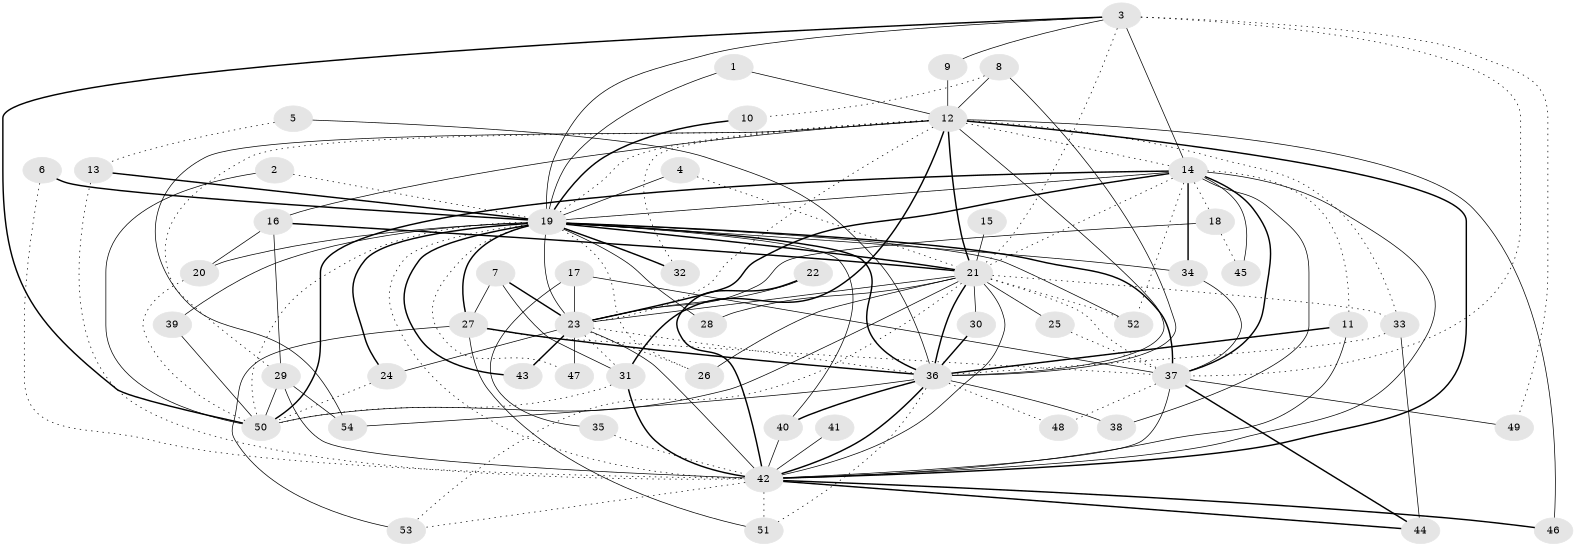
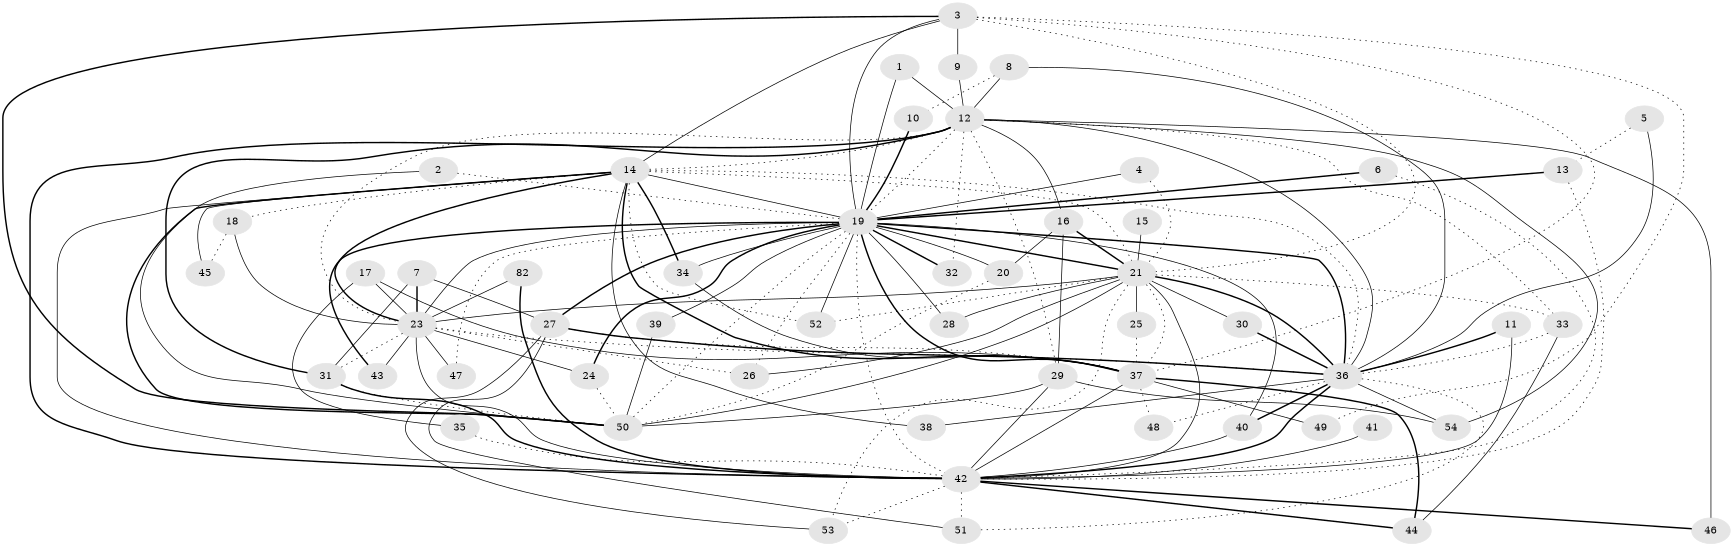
(955, 197) -> none
(1315, 205) -> (1075, 195)
(813, 273) -> (523, 273)
(549, 350) -> (397, 350)
